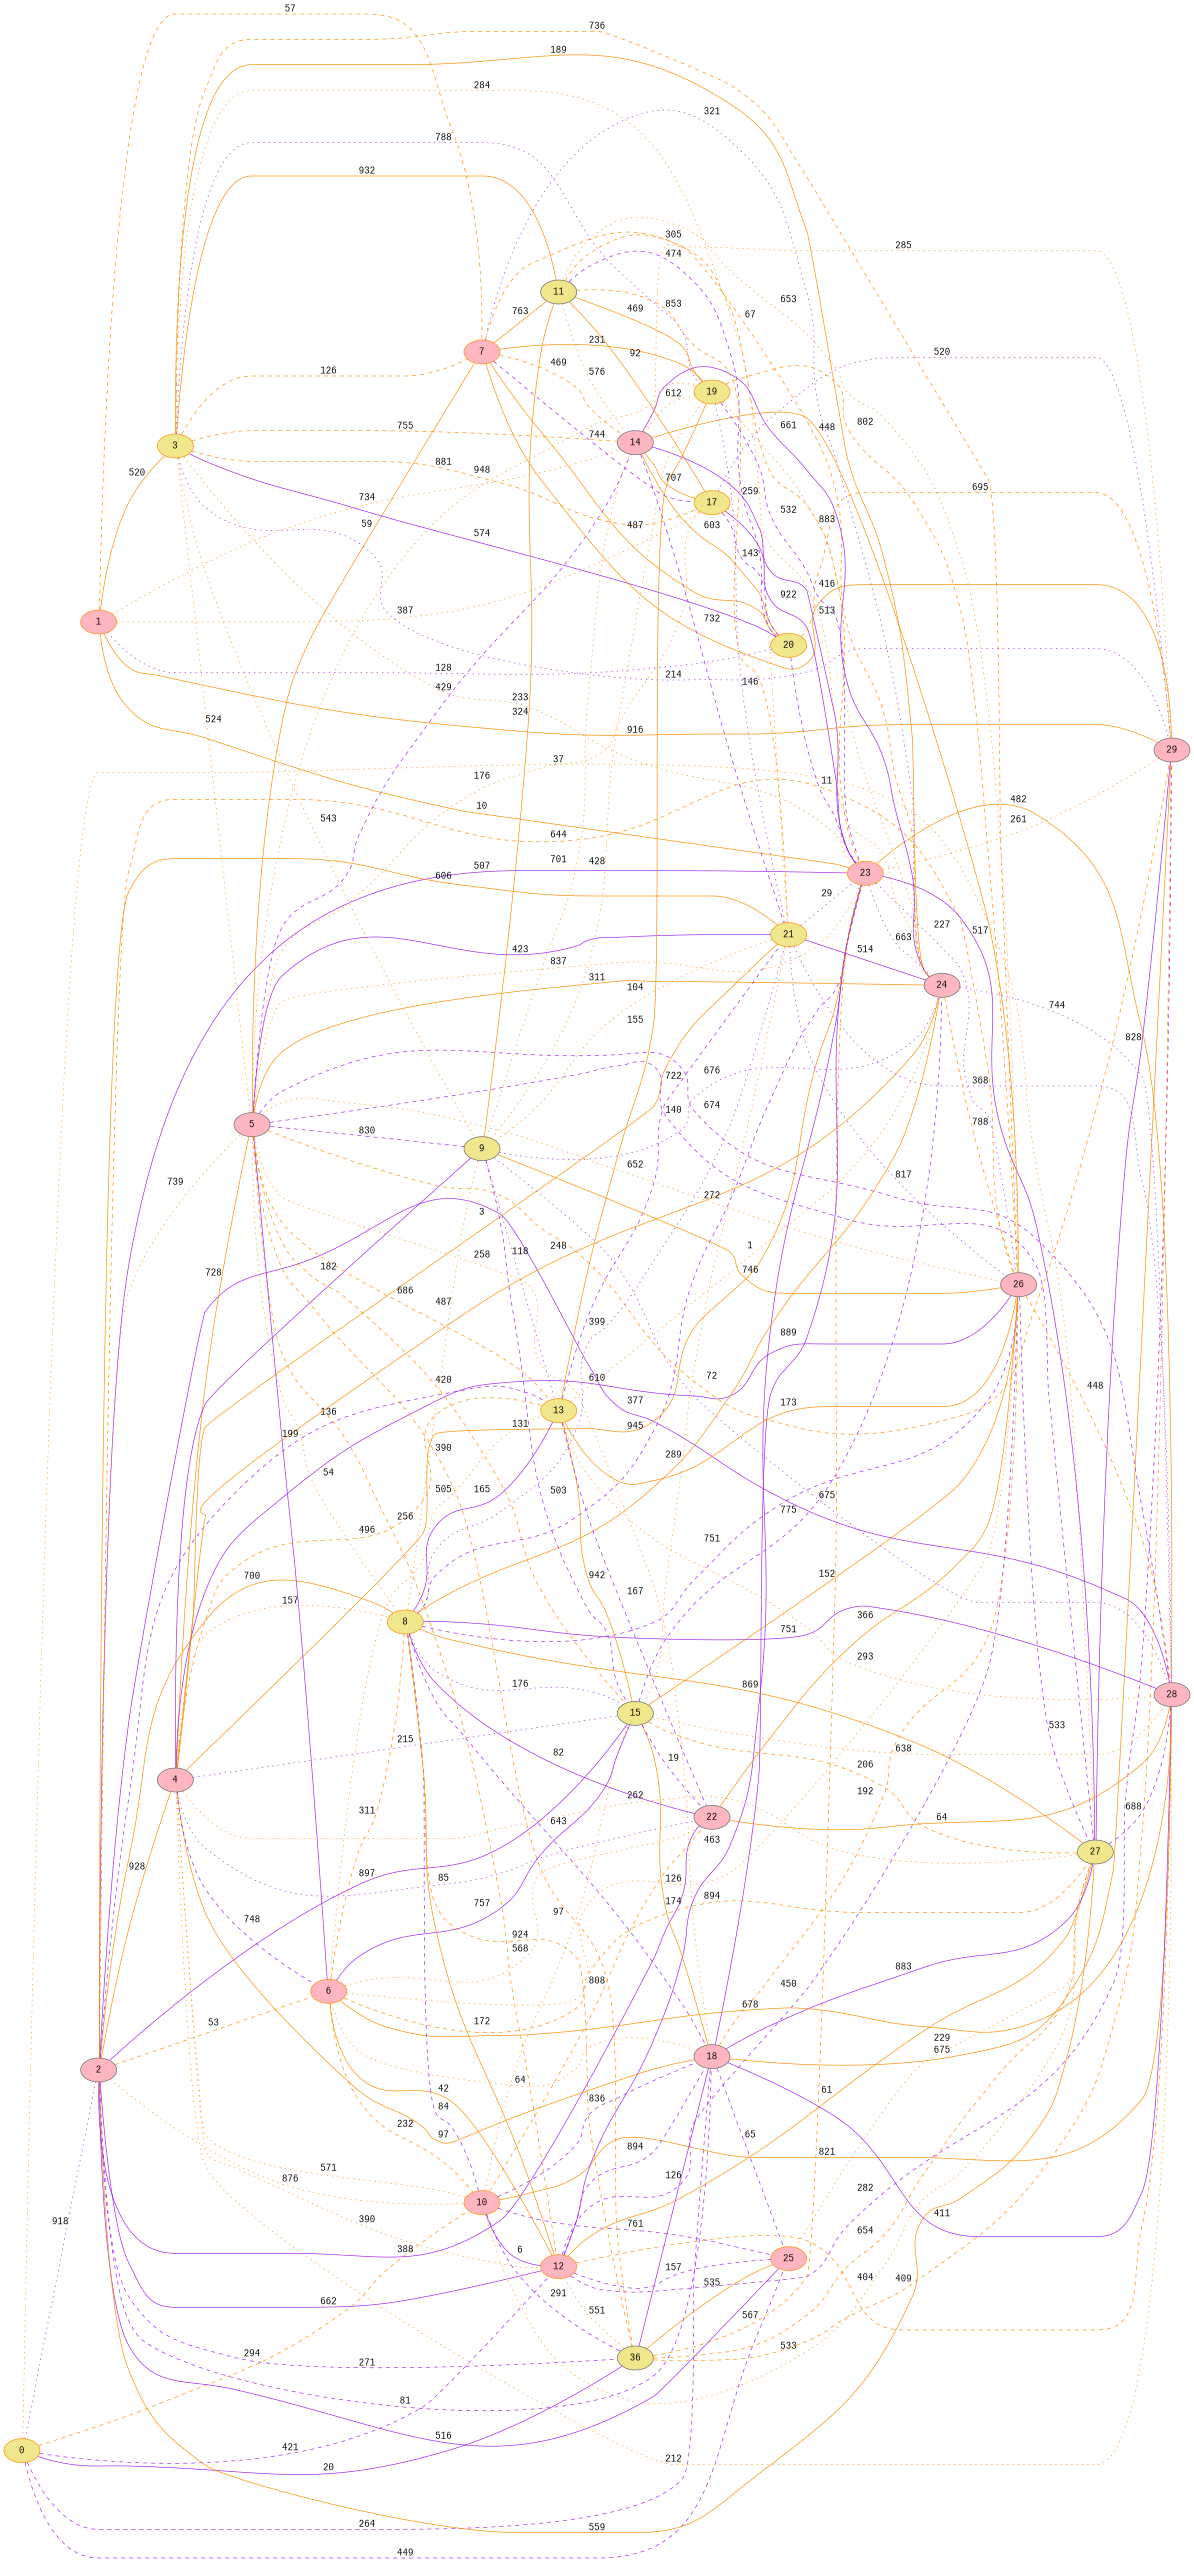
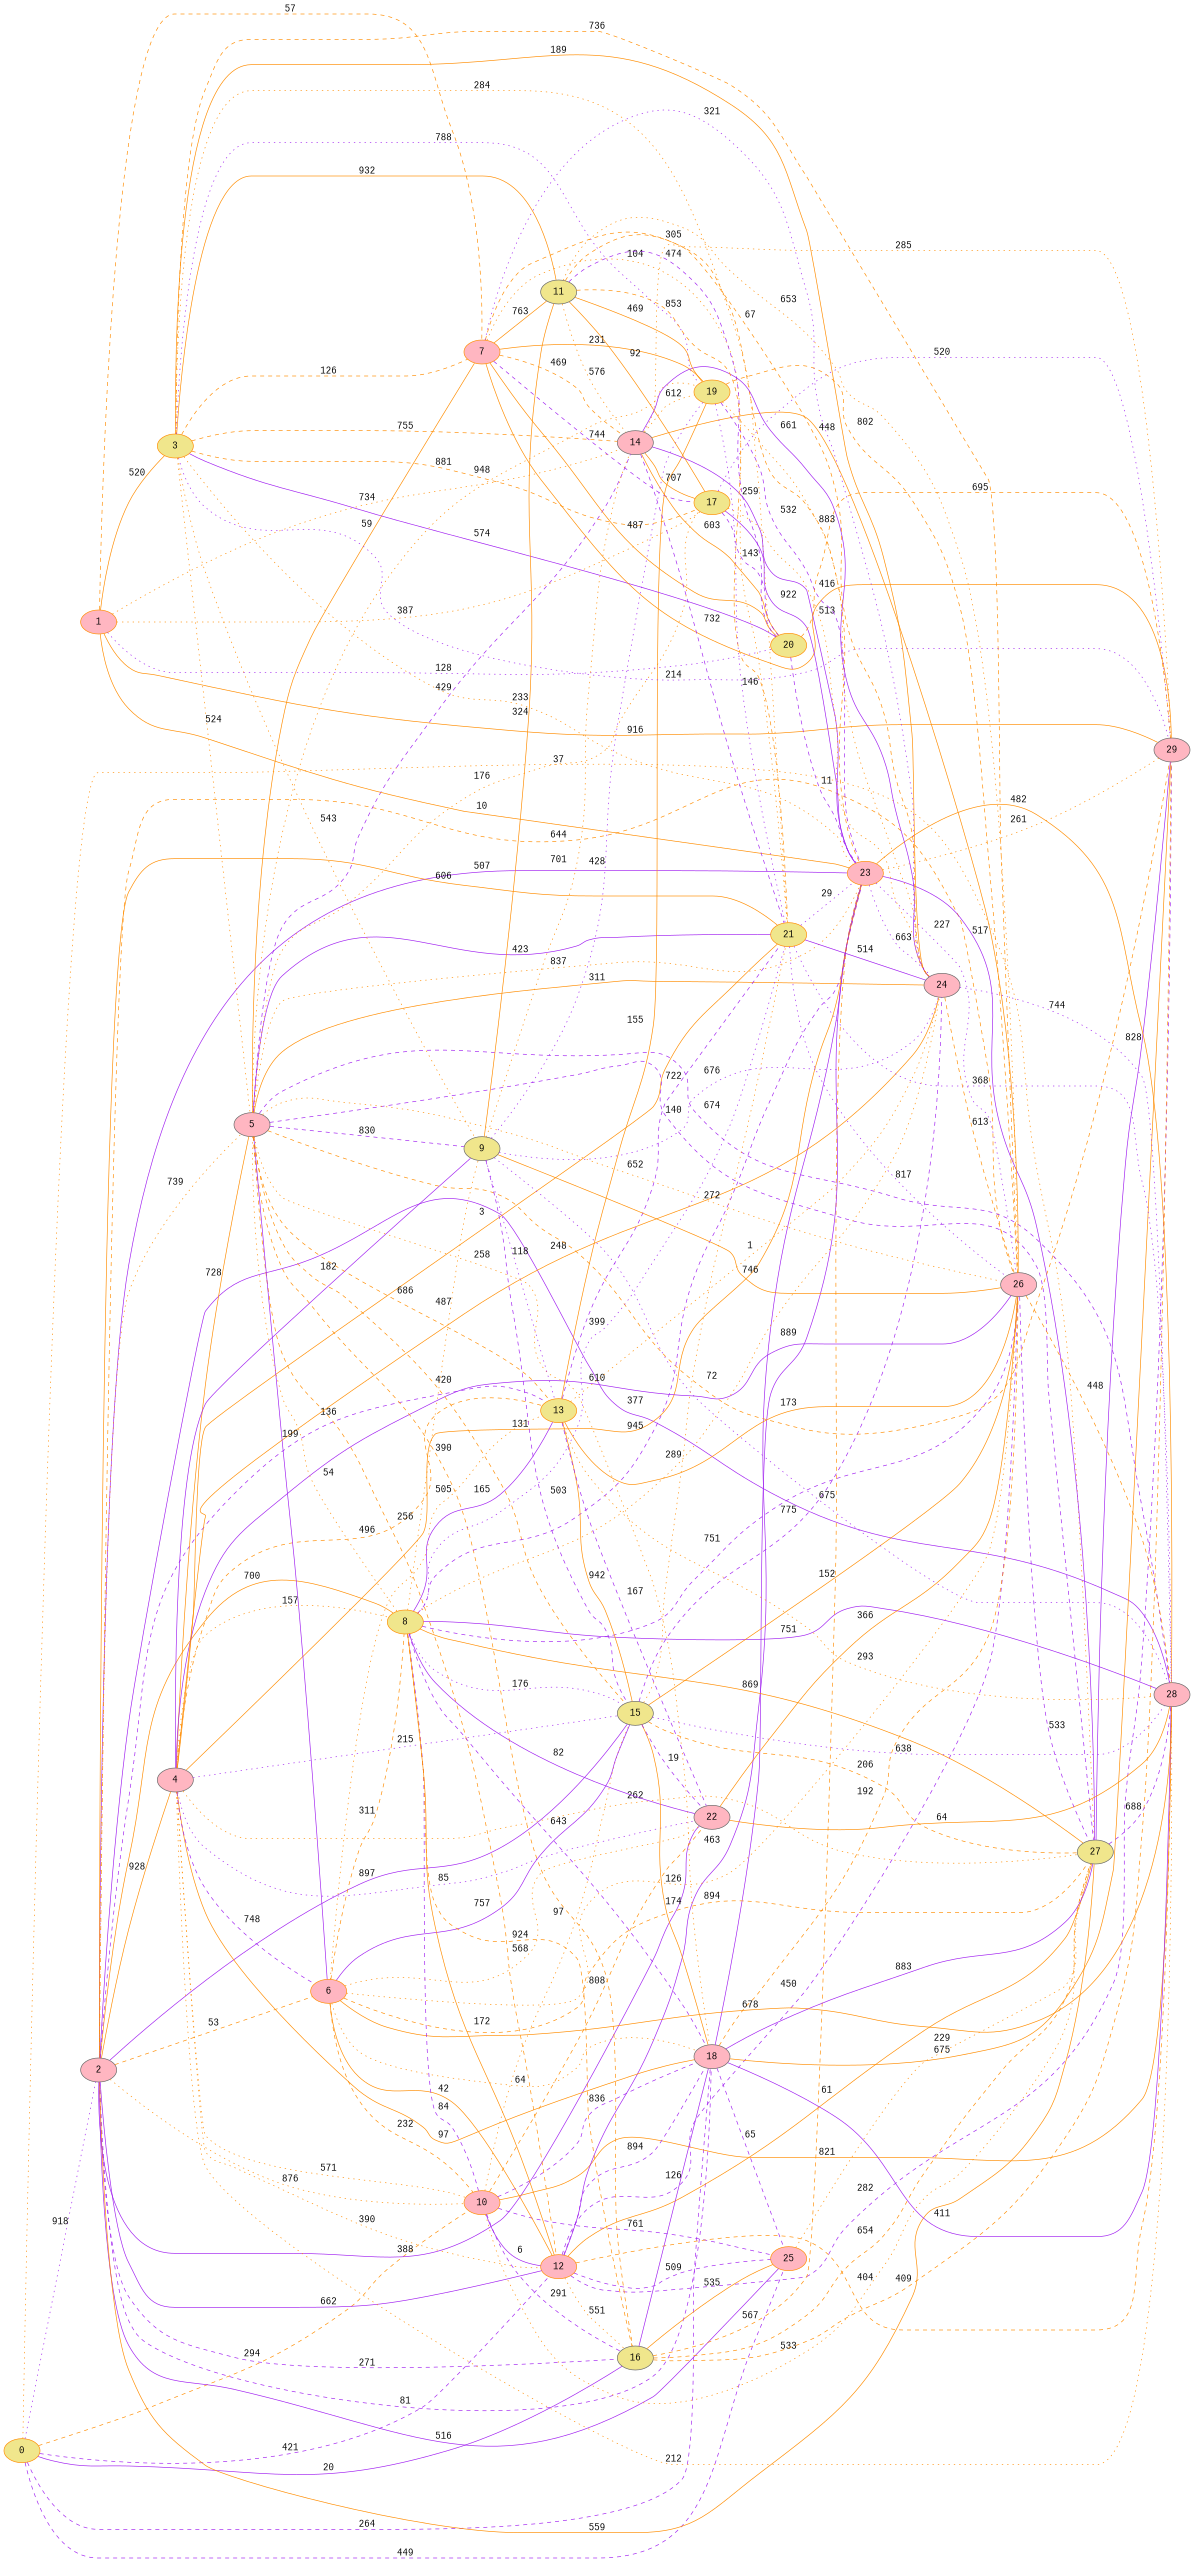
(611, 777) -> (611, 777)
(616, 1016) -> (744, 590)
(980, 1122) -> (980, 1122)
(748, 1367) -> (748, 1367)
(916, 1754) -> (916, 1754)
(674, 2268) -> (674, 2268)
(635, 2358) -> (635, 2358)
